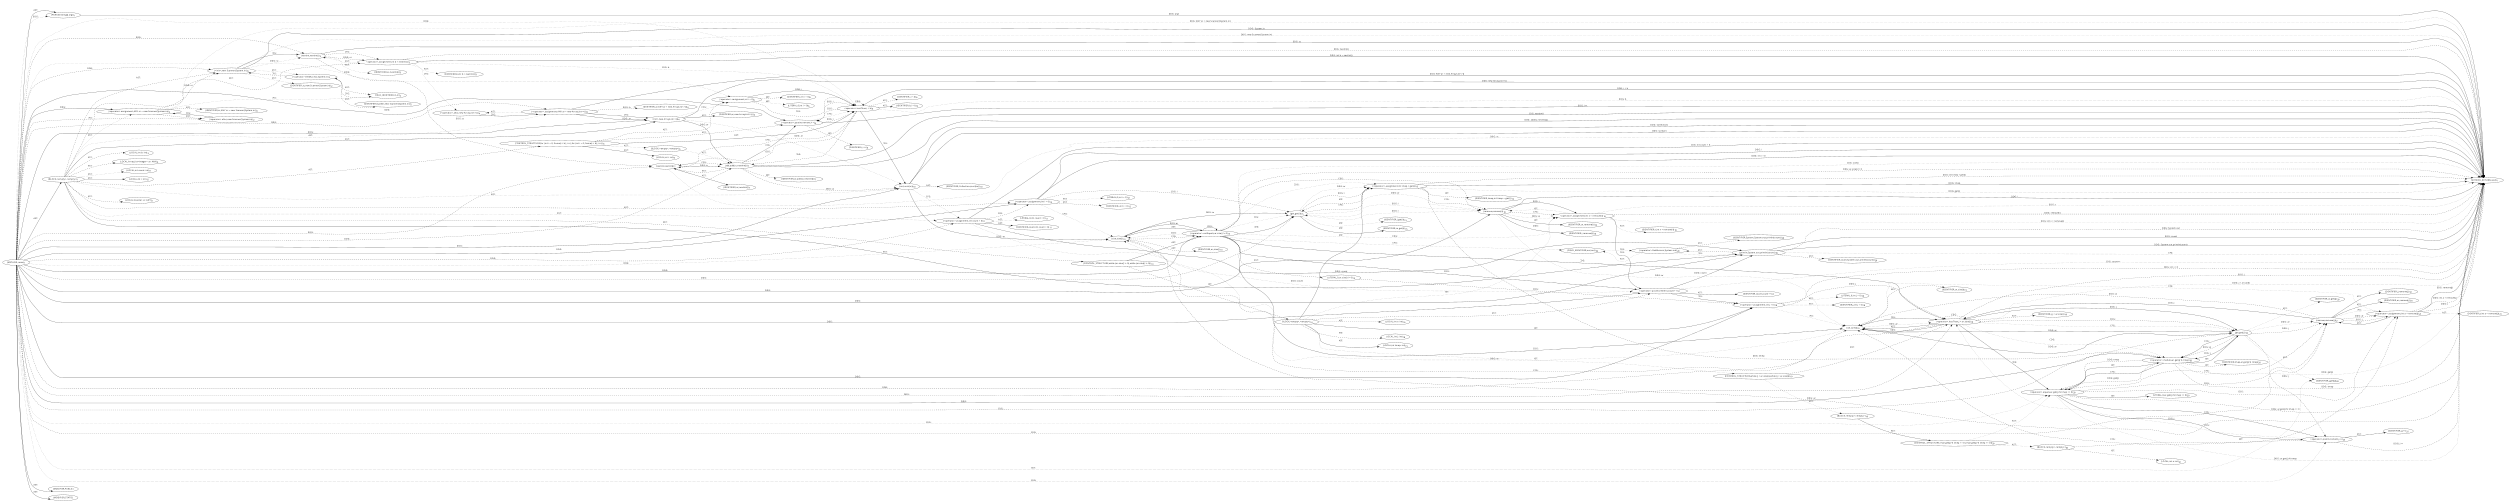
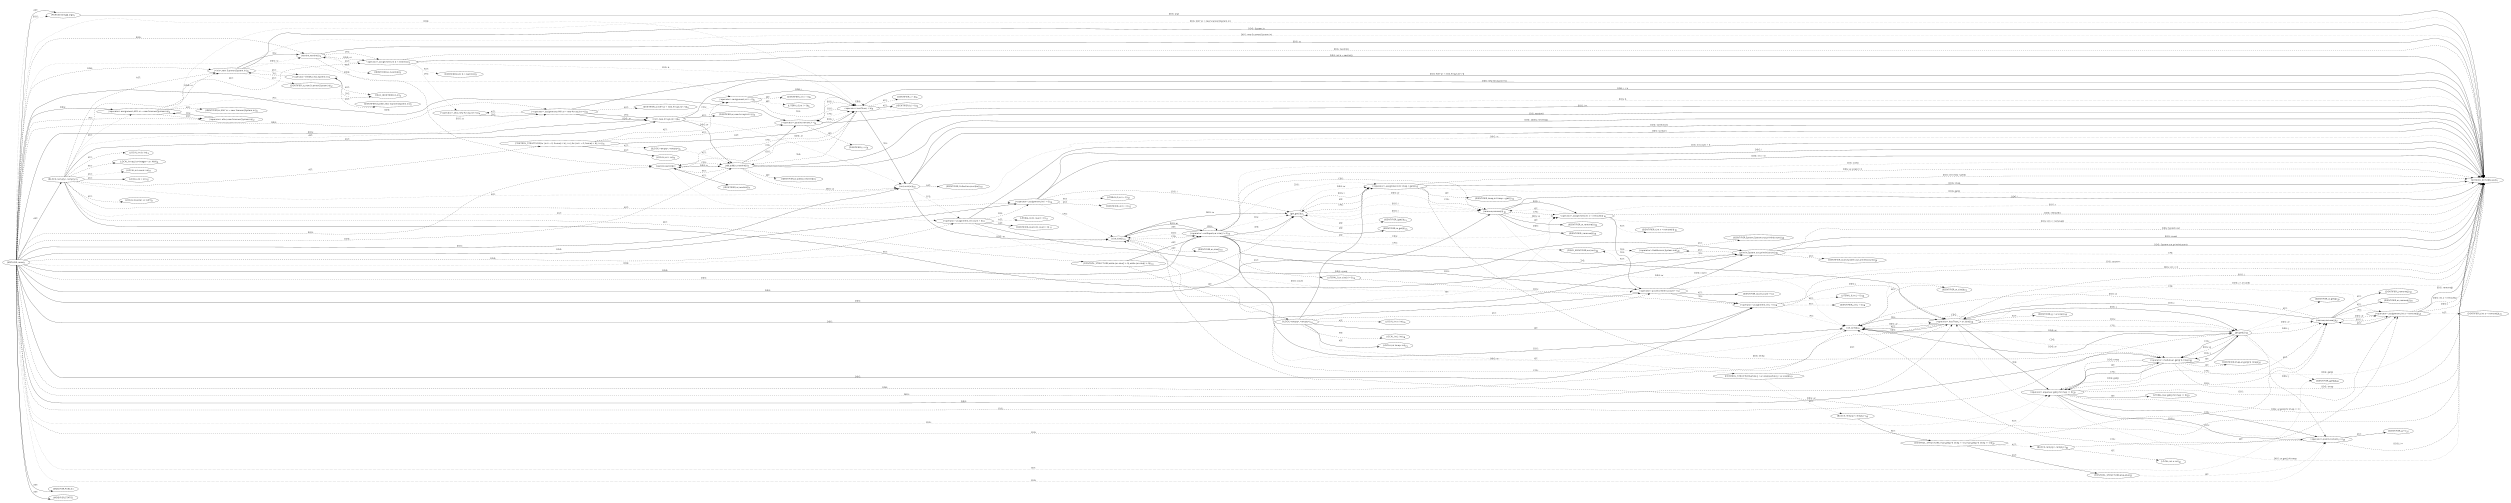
(627, 108) -> (627, 108)
none -> (2113, 475)
